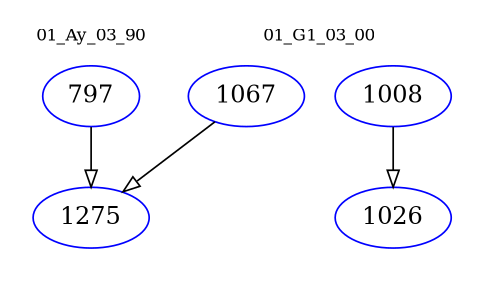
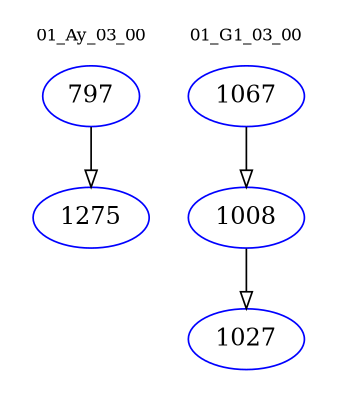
(91, 36) -> (91, 36)
(186, 144) -> (246, 149)
(393, 218) -> (246, 339)
